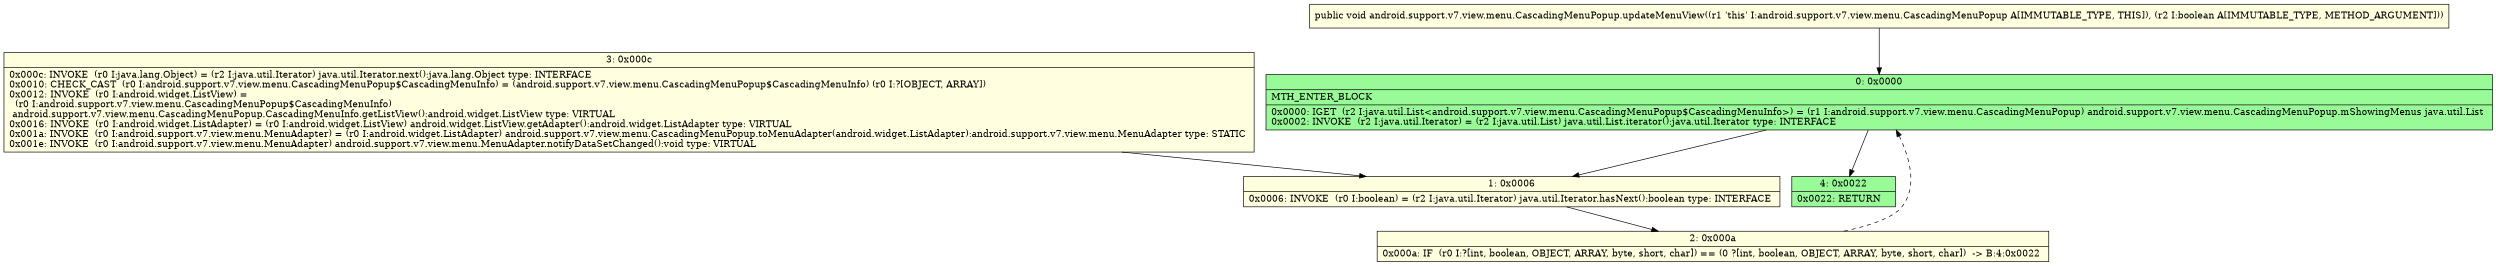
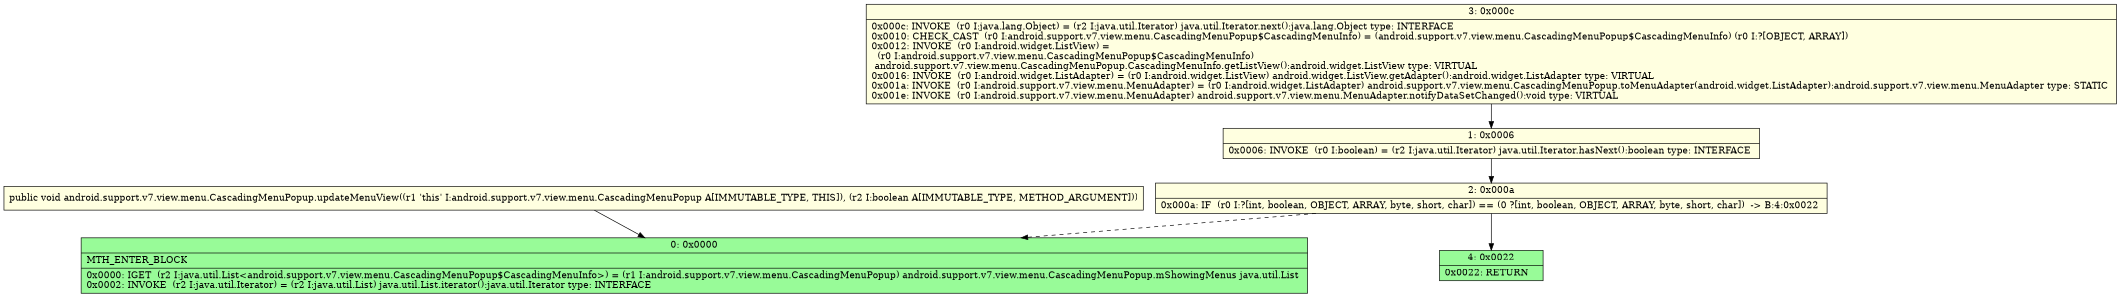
(1860, 150) -> (1491, 229)
(1673, 152) -> none
